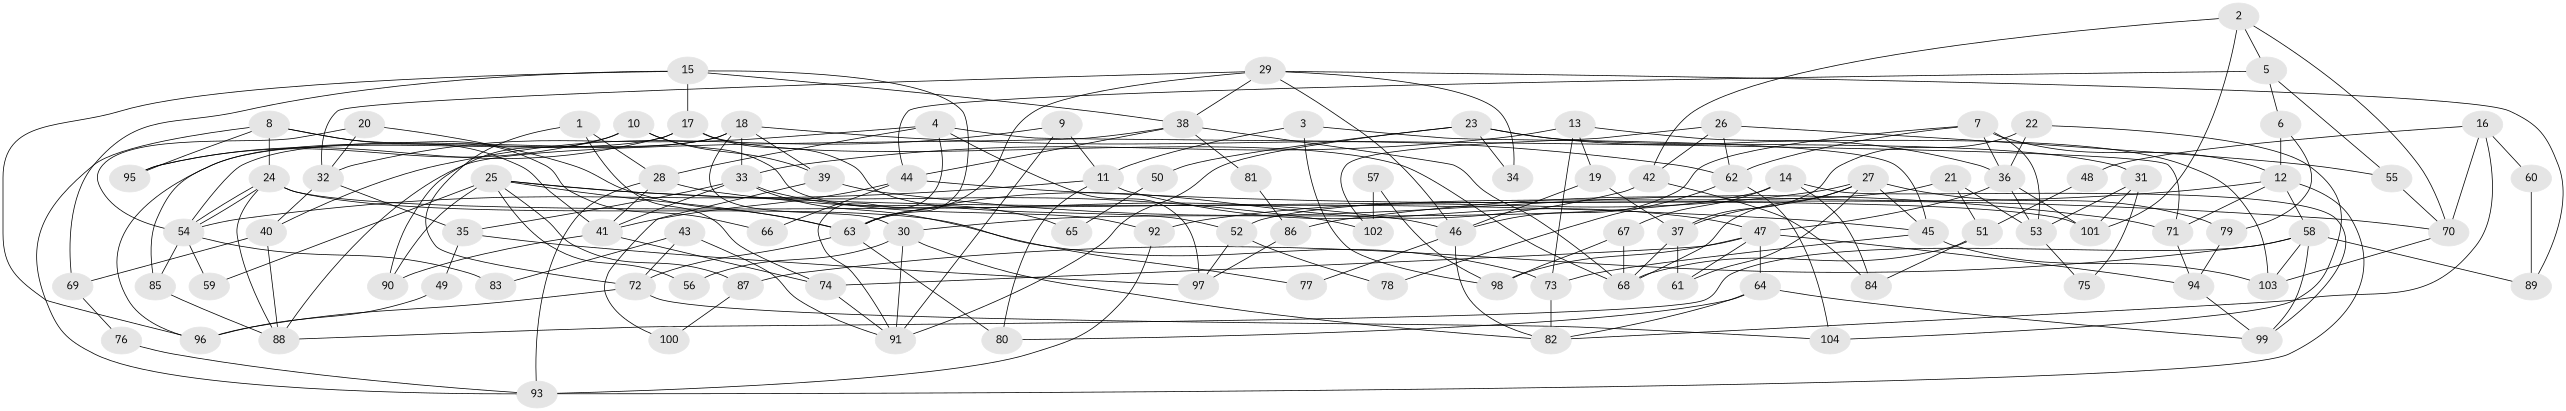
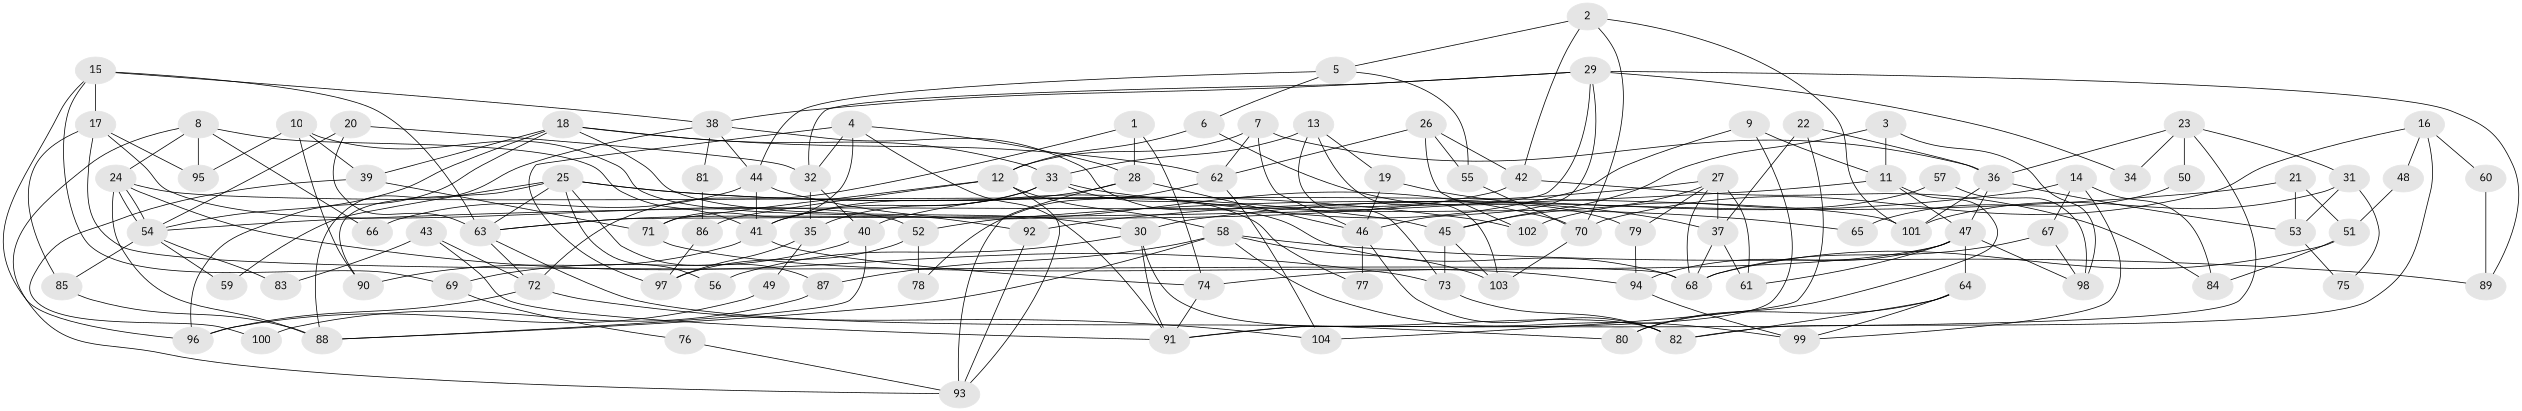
(2033, 167) -> none
